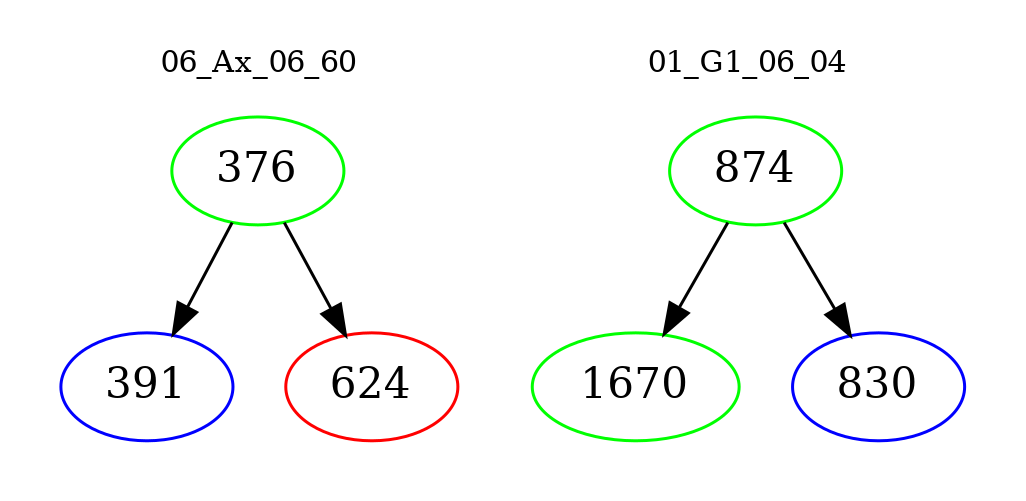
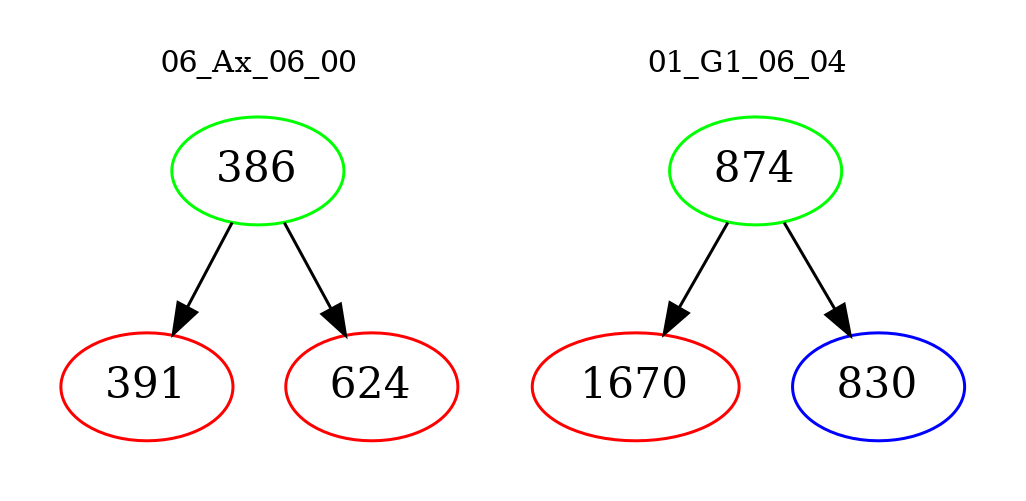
(259, 64) -> (259, 64)
(258, 171) -> (258, 171)
(147, 387) -> (147, 387)
(636, 387) -> (636, 387)
